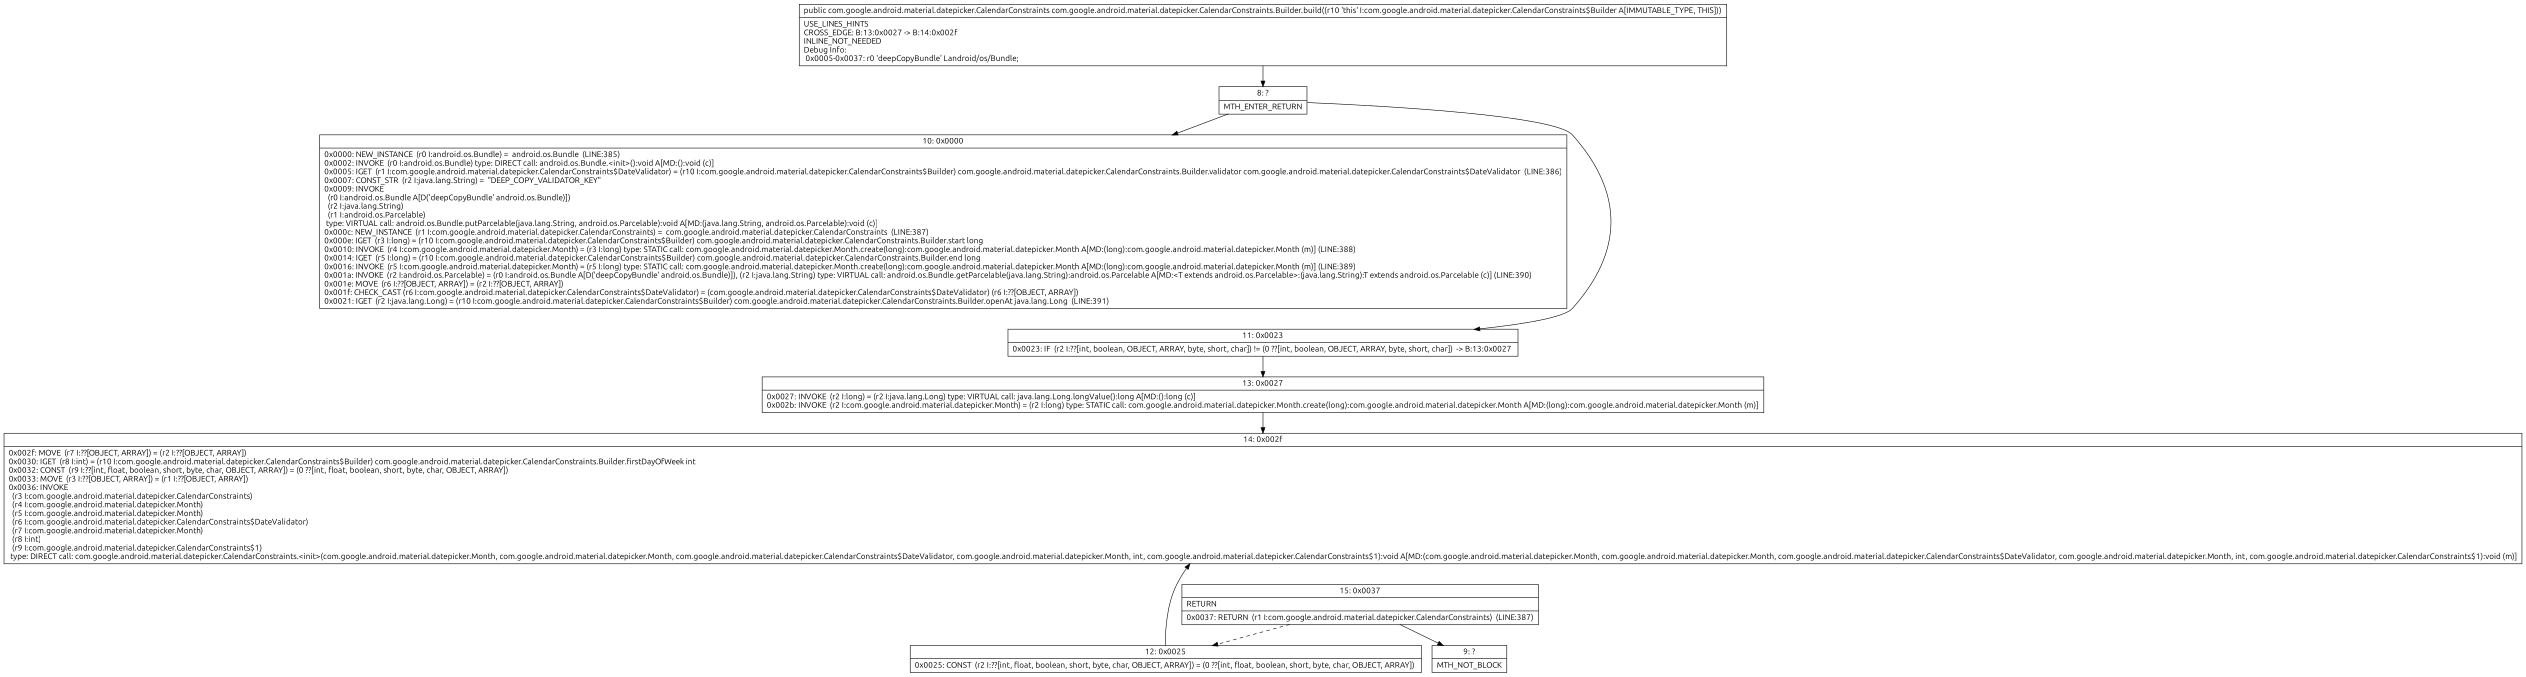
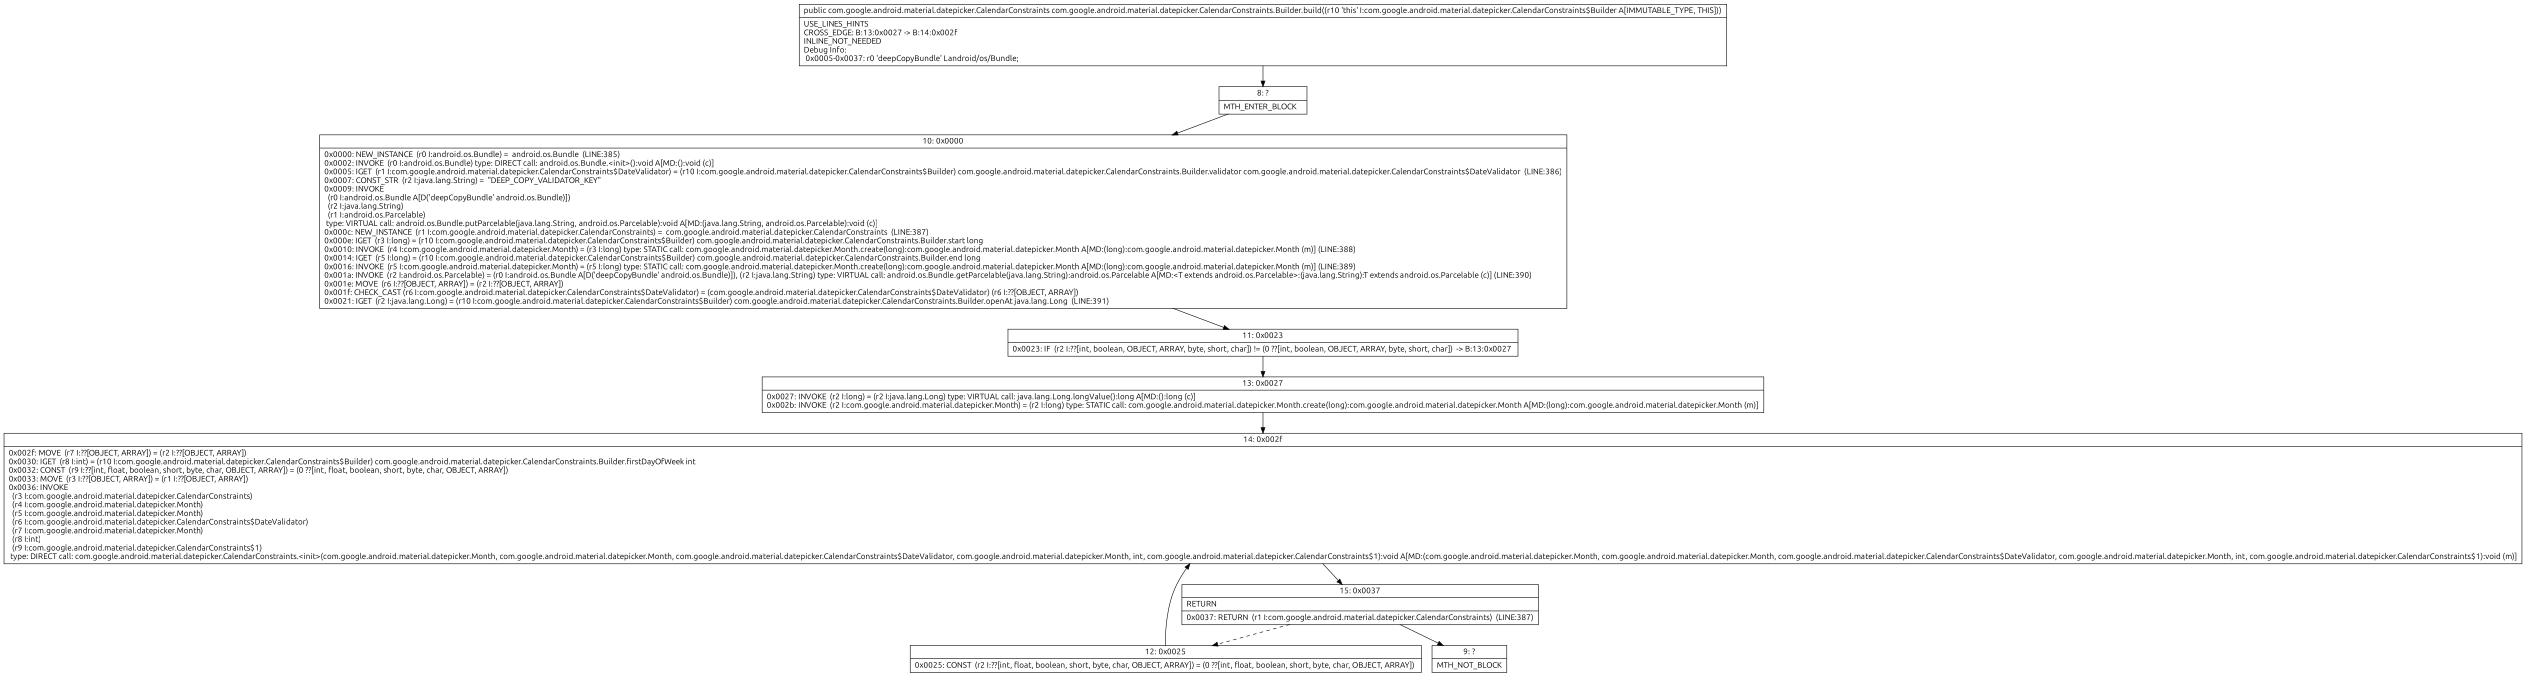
(1263, 107) -> (1260, 107)
(1579, 143) -> (1198, 318)
none -> (1330, 572)
